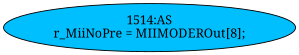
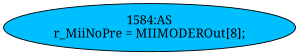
(150, 28) -> (150, 28)
